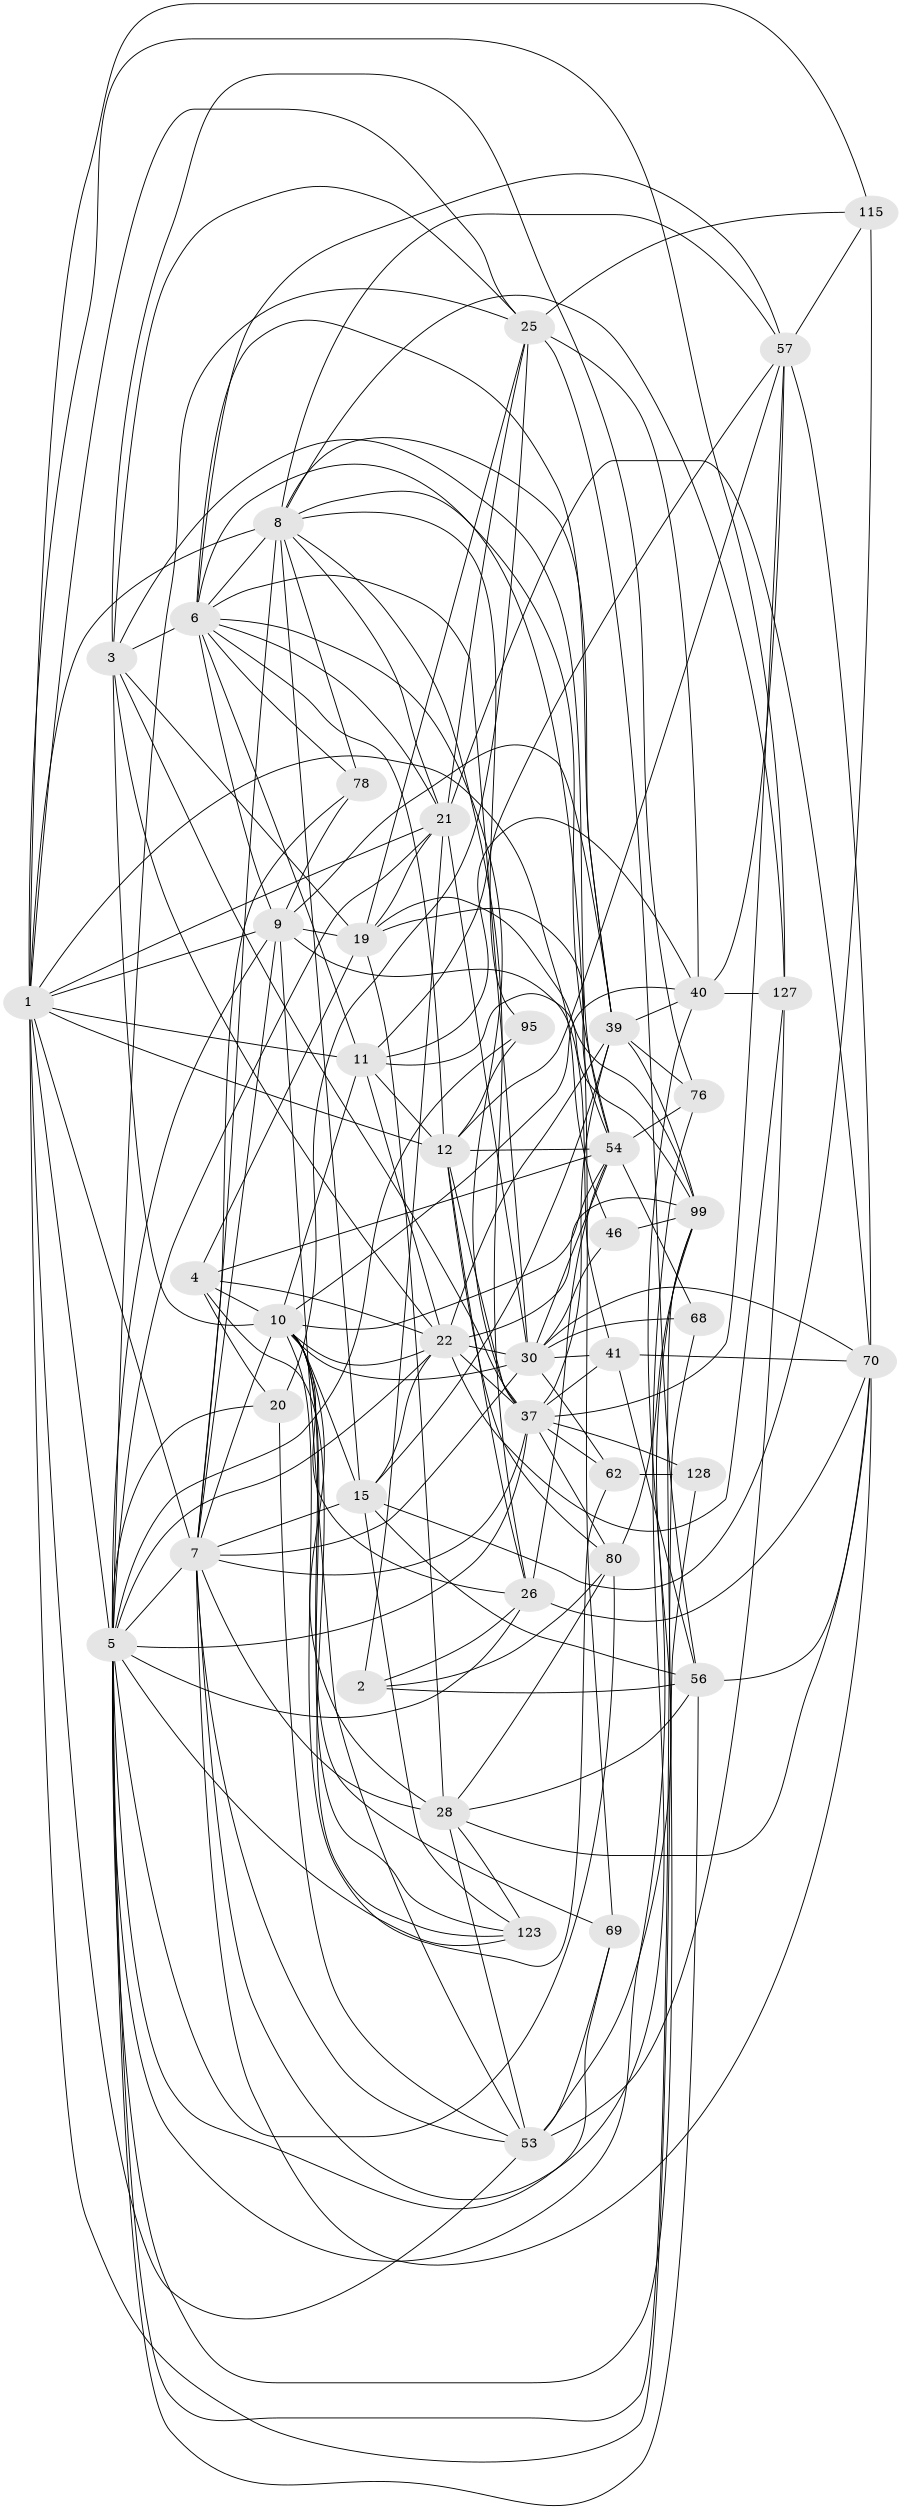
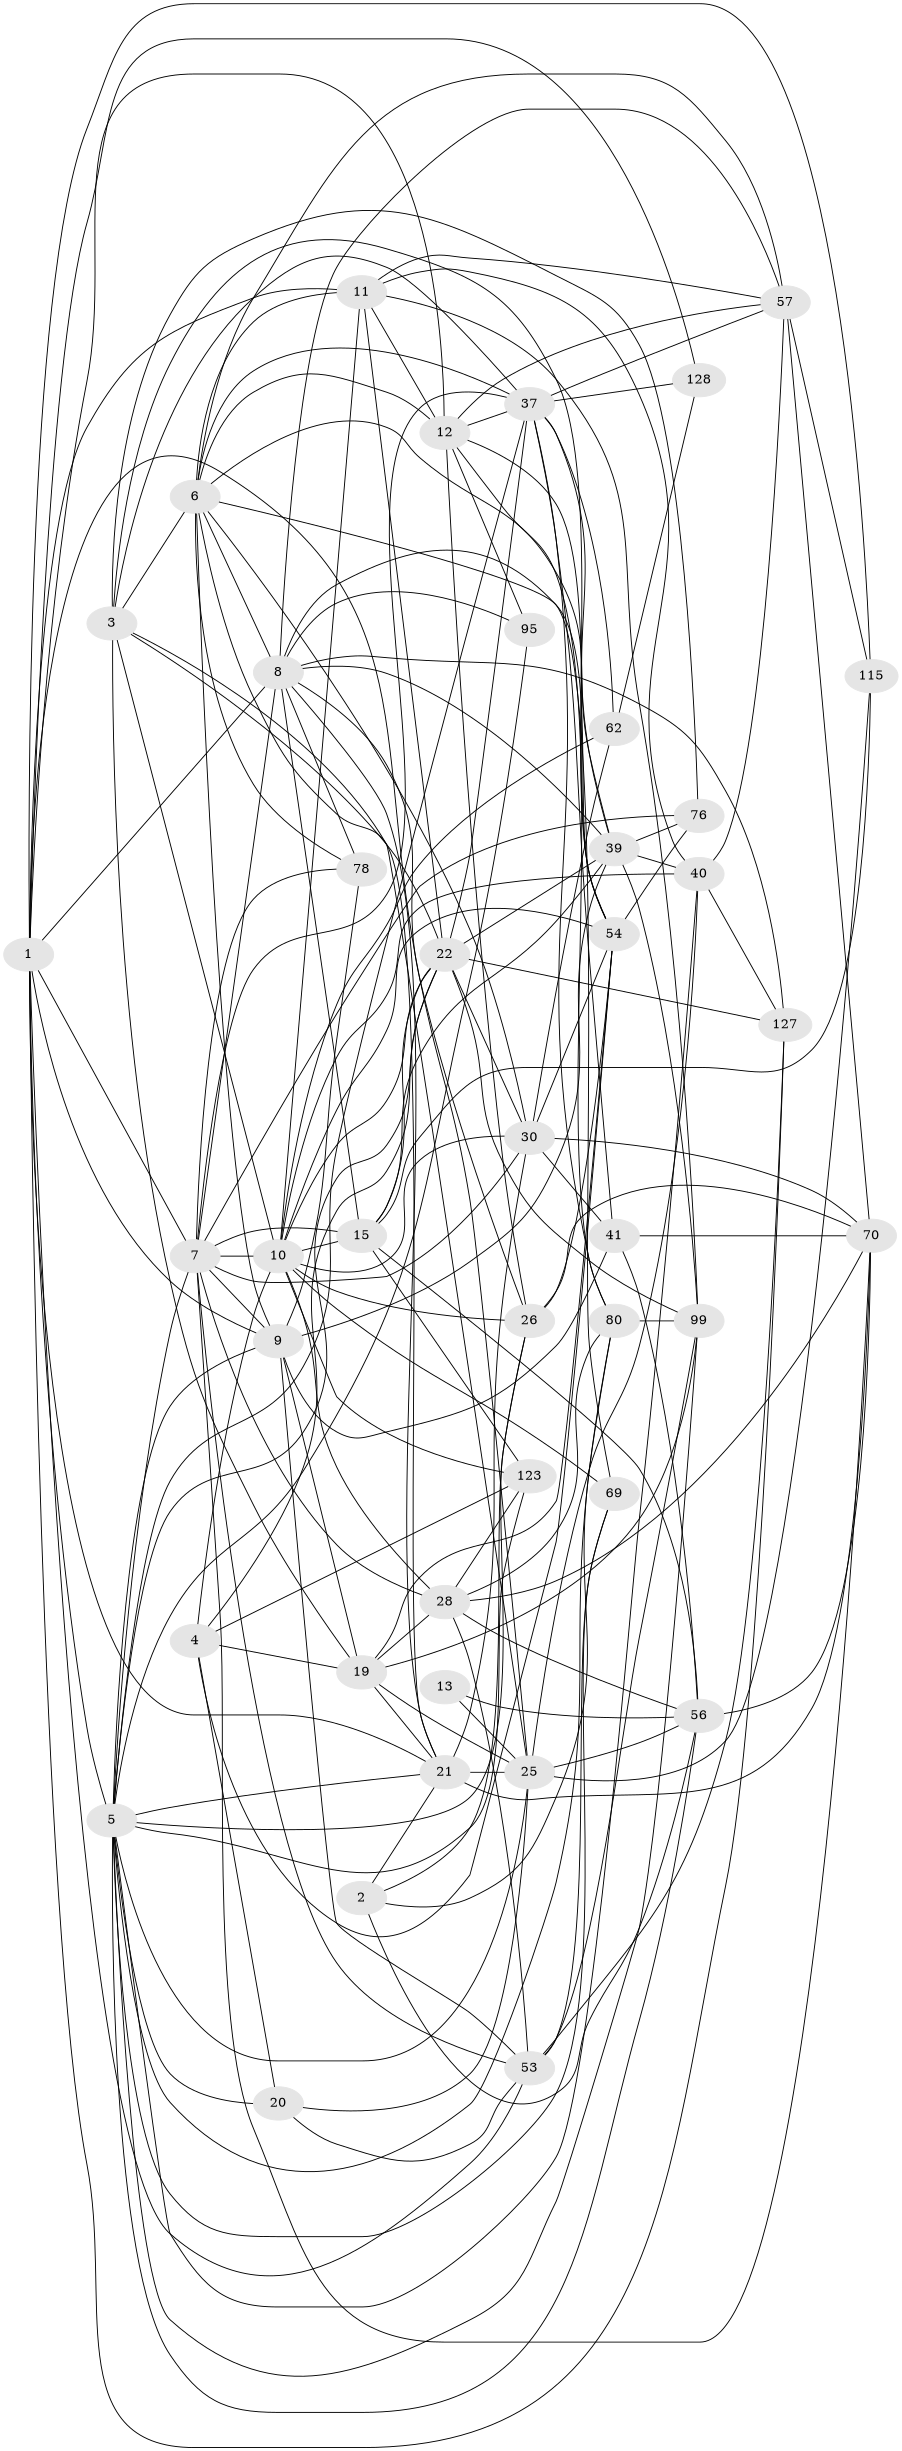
(614, 1234) -> none
(699, 1319) -> none
none -> (445, 1687)
